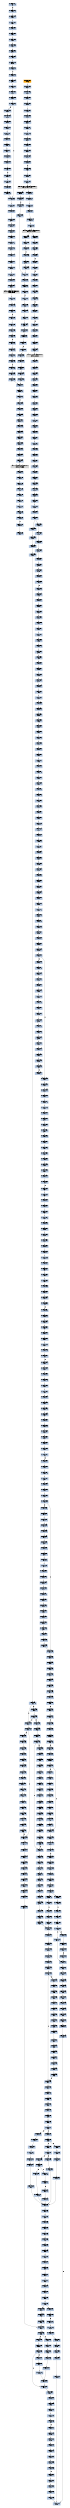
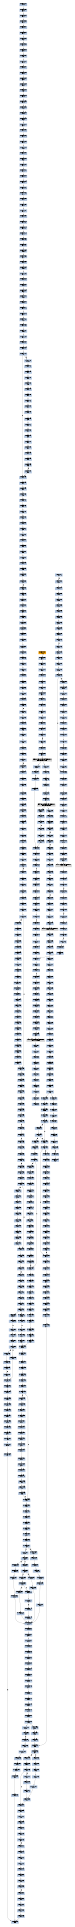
(39, 600) -> none
